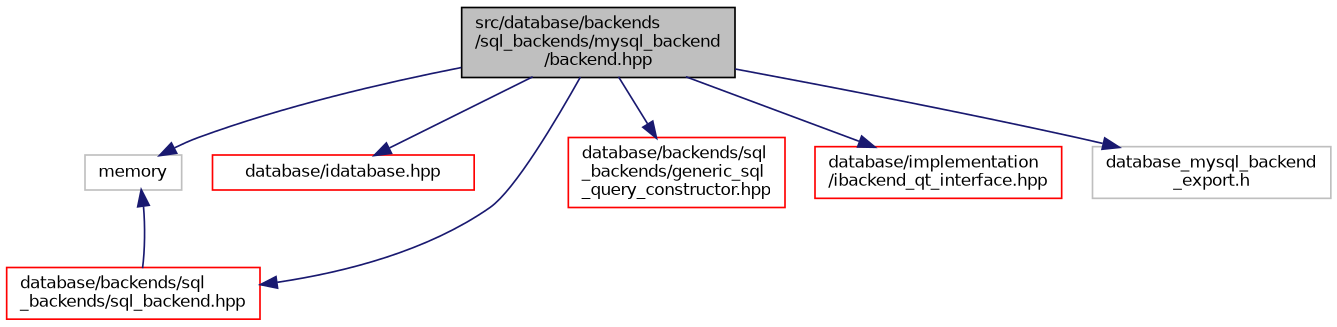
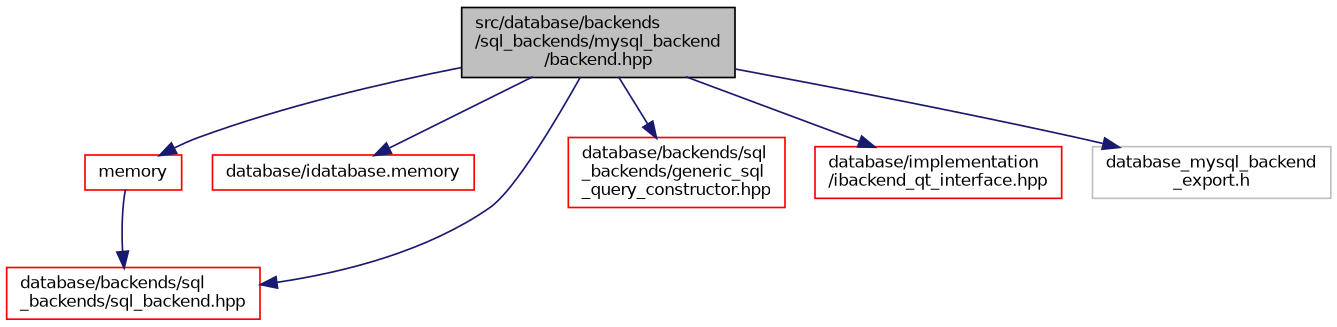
(133, 172) -> (133, 172)
(343, 172) -> (343, 172)
(145, 237) -> (122, 220)
